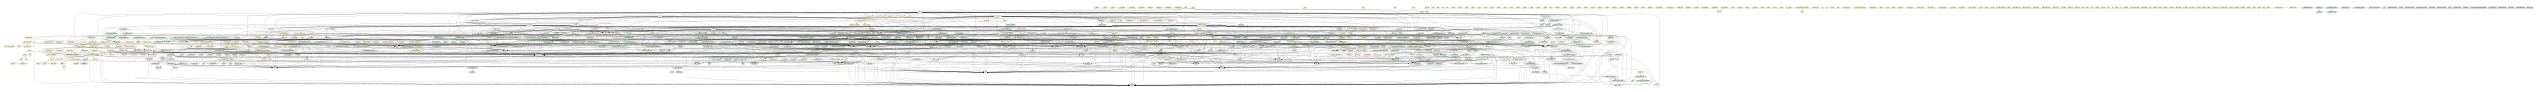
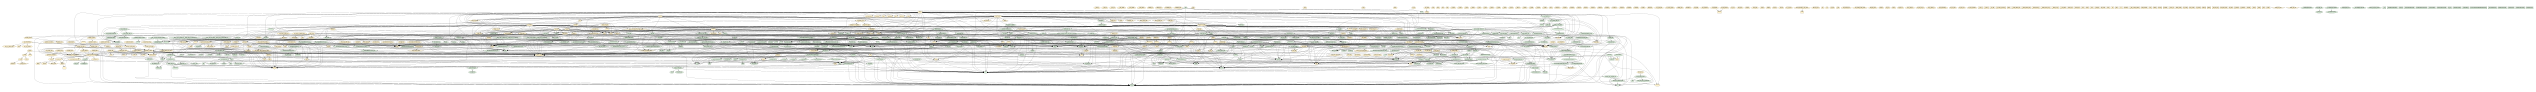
none -> (605, 25)
